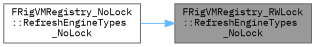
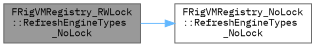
(153, 23) -> (153, 23)
